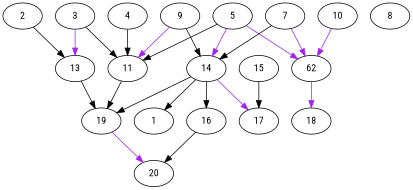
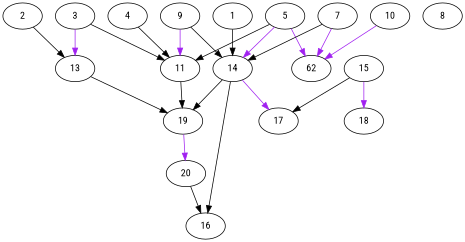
(311, 91) -> (364, 91)
(183, 92) -> (233, 37)
(183, 145) -> (194, 196)
